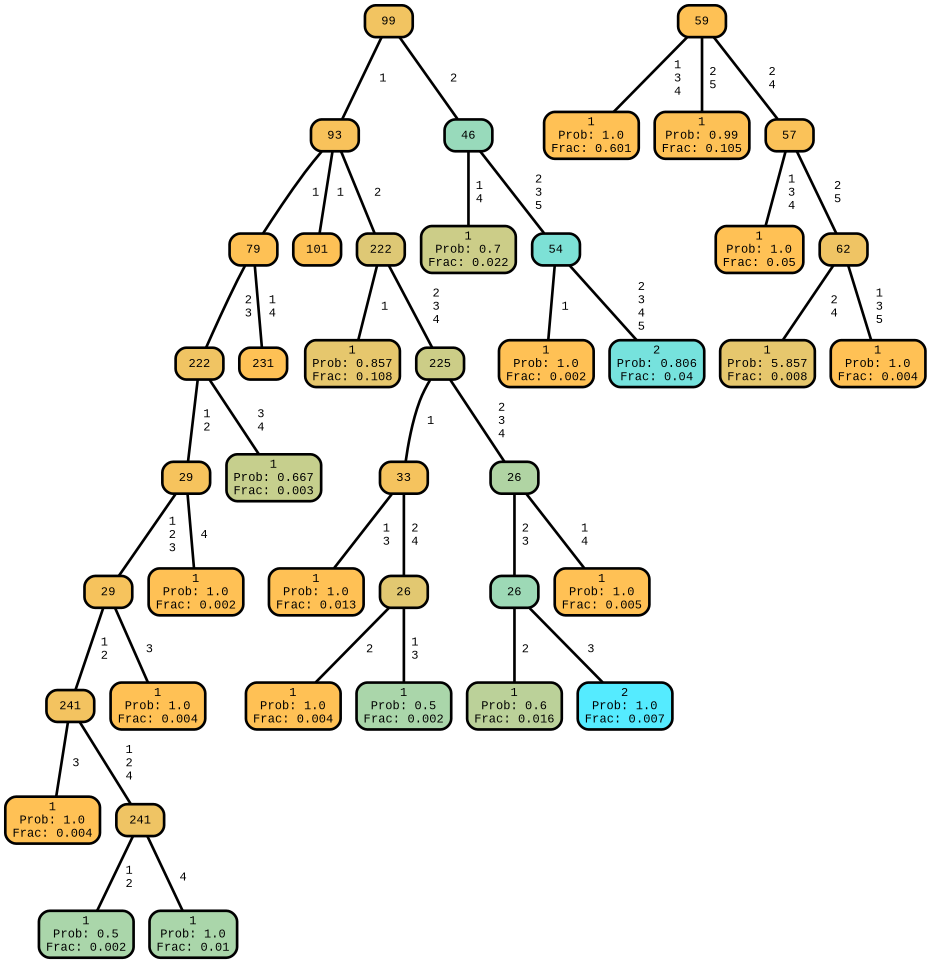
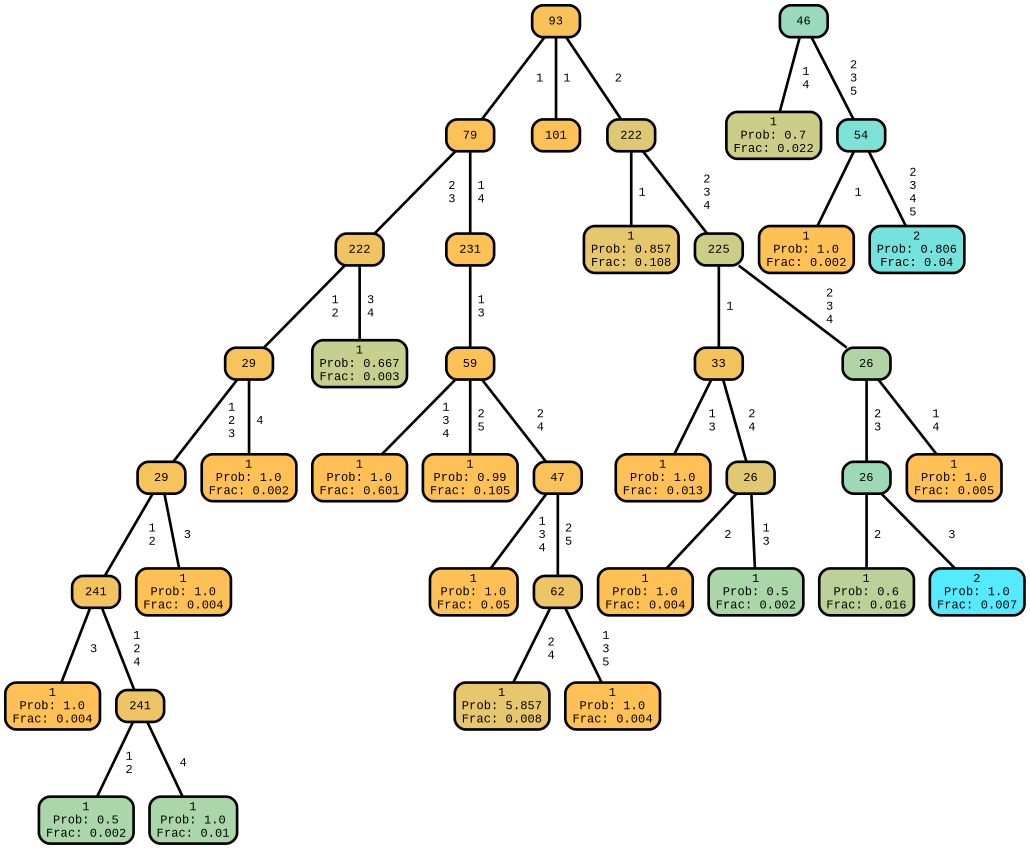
(389, 21) -> none
(790, 135) -> (558, 478)
none -> (470, 306)
